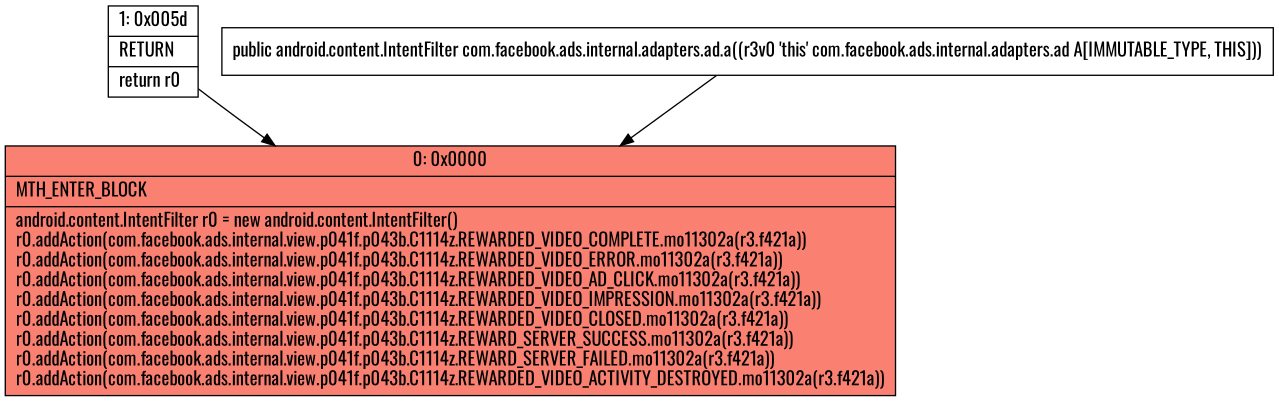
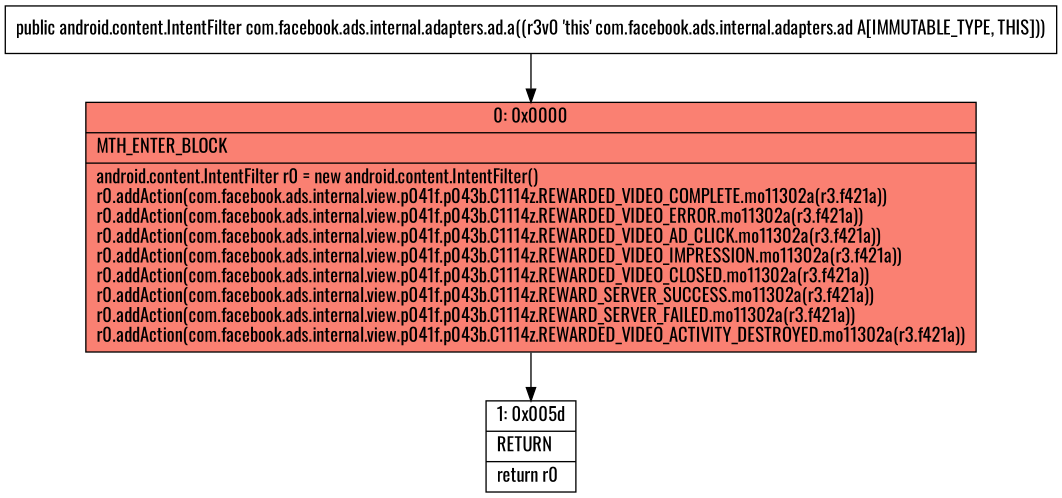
(231, 114) -> (531, 370)
